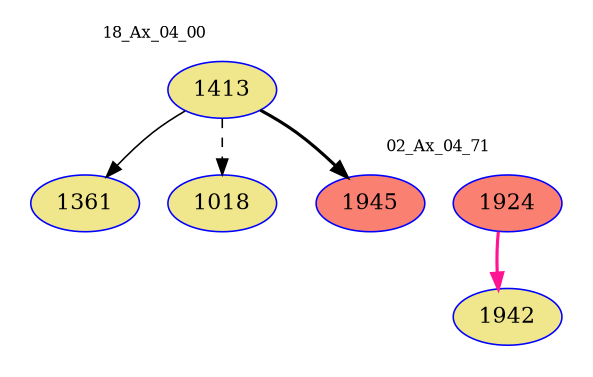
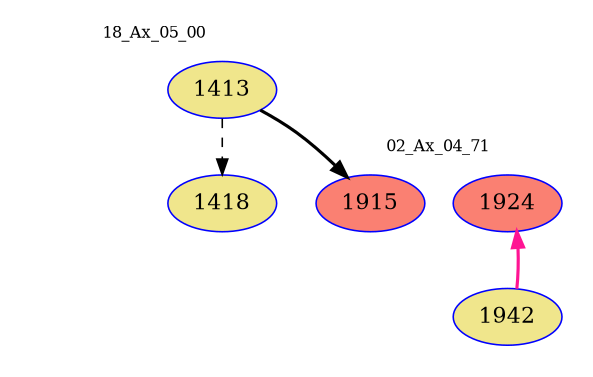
(154, 34) -> (154, 34)
(85, 203) -> none
(222, 203) -> (222, 203)
(370, 203) -> (370, 203)
(497, 252) -> (518, 268)
